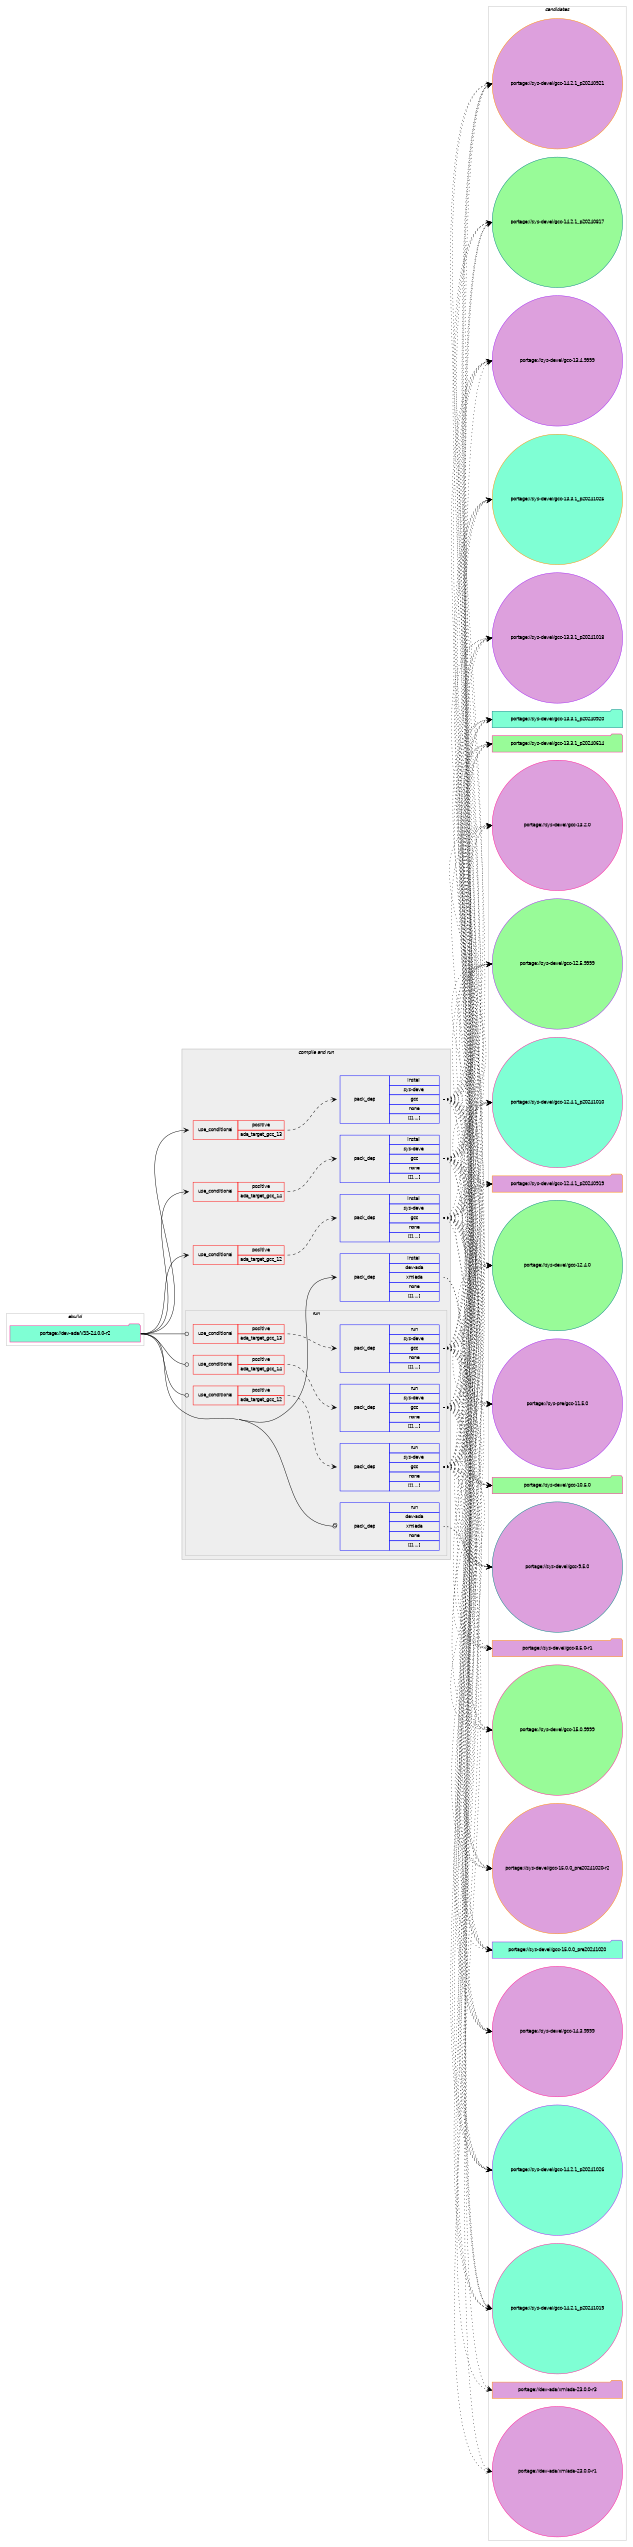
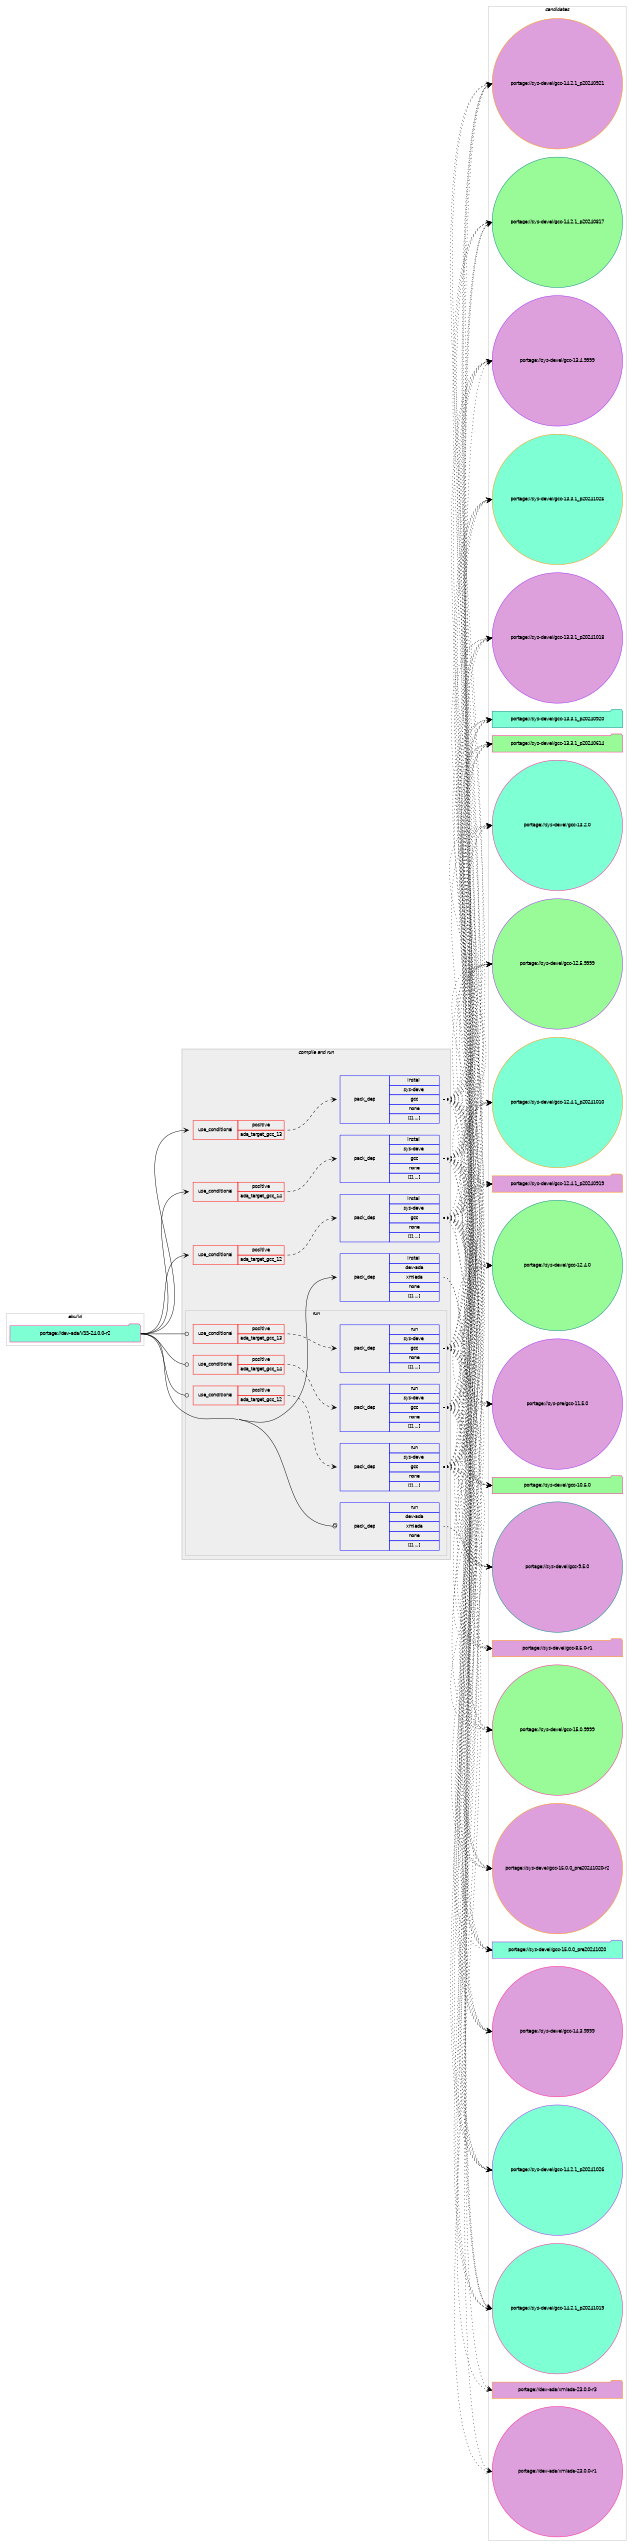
(557, 825) -> (557, 825)
(557, 1103) -> (557, 1103)
